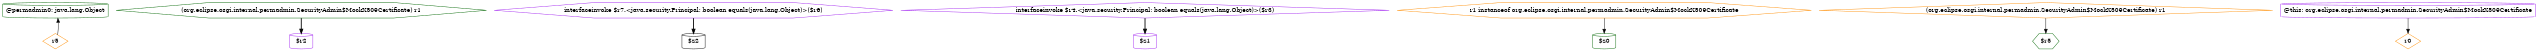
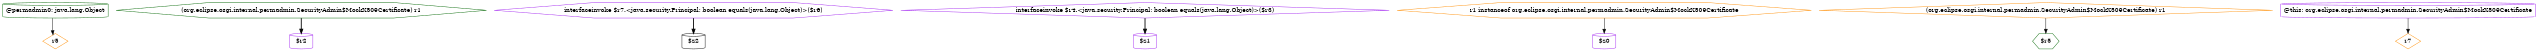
(58, 29) -> (52, 24)
(1604, 41) -> (1604, 41)
(2408, 41) -> (2408, 41)
